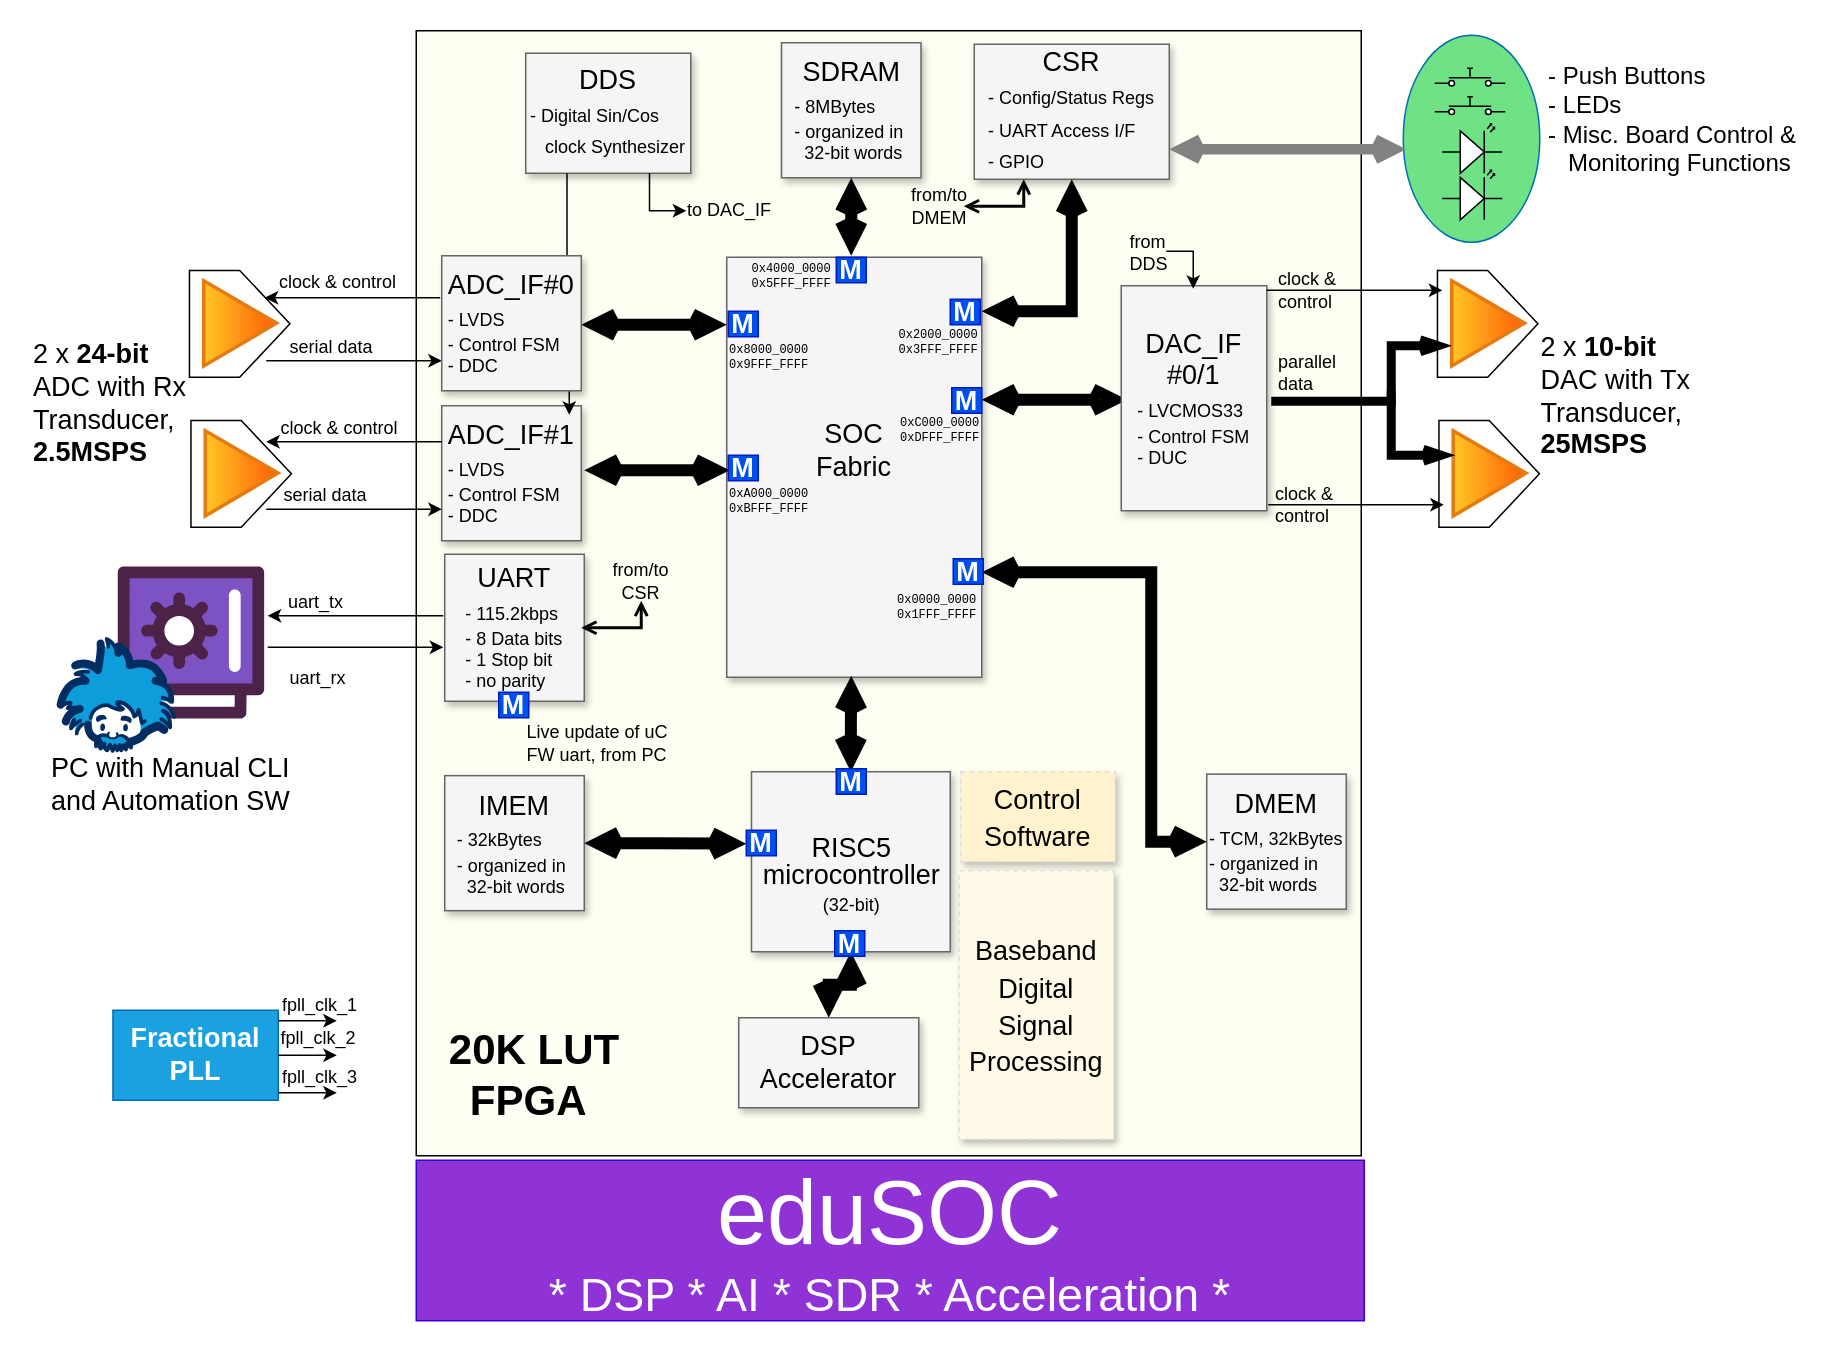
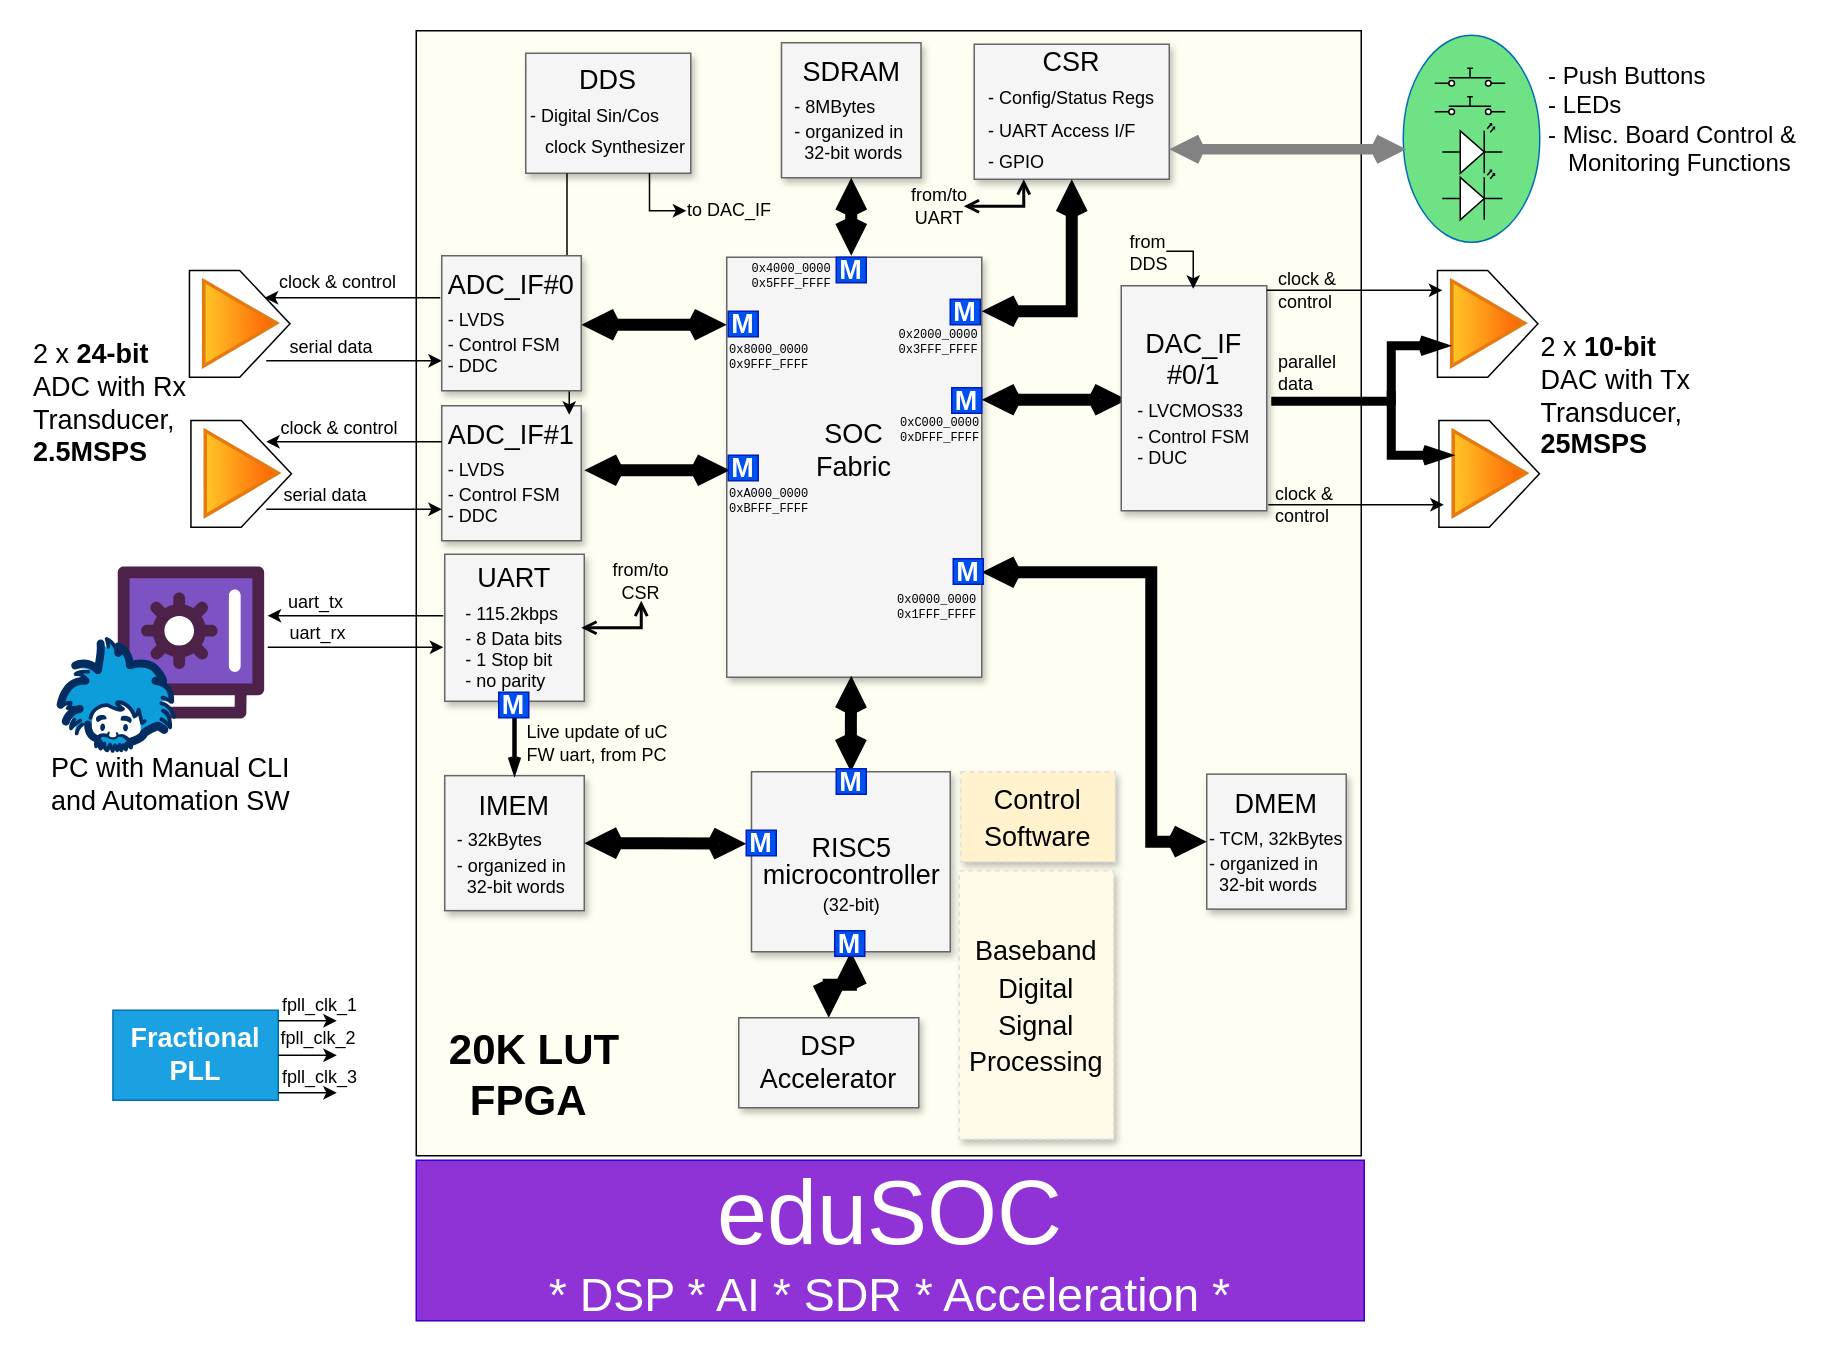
(940, 206) -> (940, 206)
(322, 679) -> (322, 634)
none -> (515, 742)
